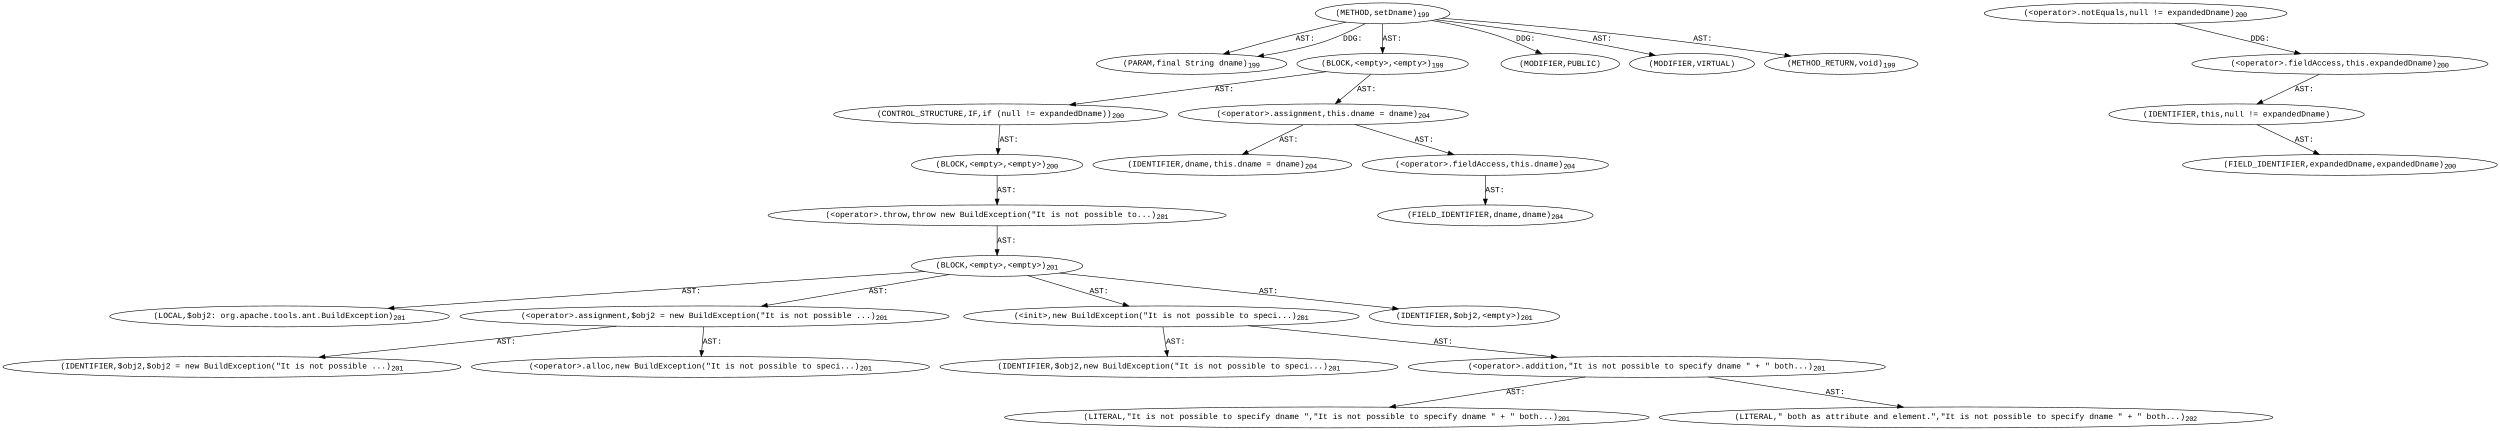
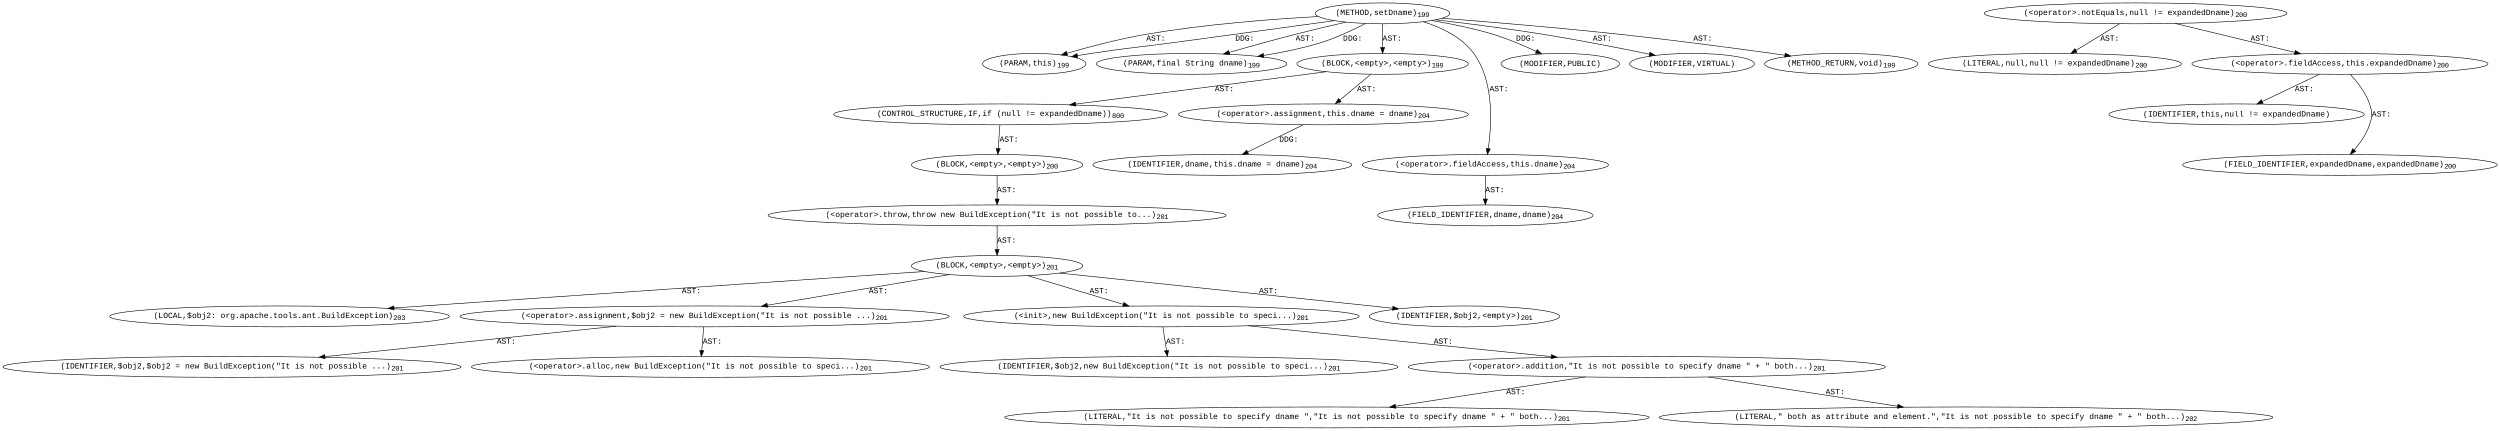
(2263, 39) -> (2263, 39)
none -> (1034, 64)
none -> (2055, 64)
(1118, 113) -> (1118, 113)
(2286, 138) -> (2371, 111)
(1402, 139) -> (1483, 70)
(1291, 140) -> (1291, 140)
(399, 316) -> (399, 316)
